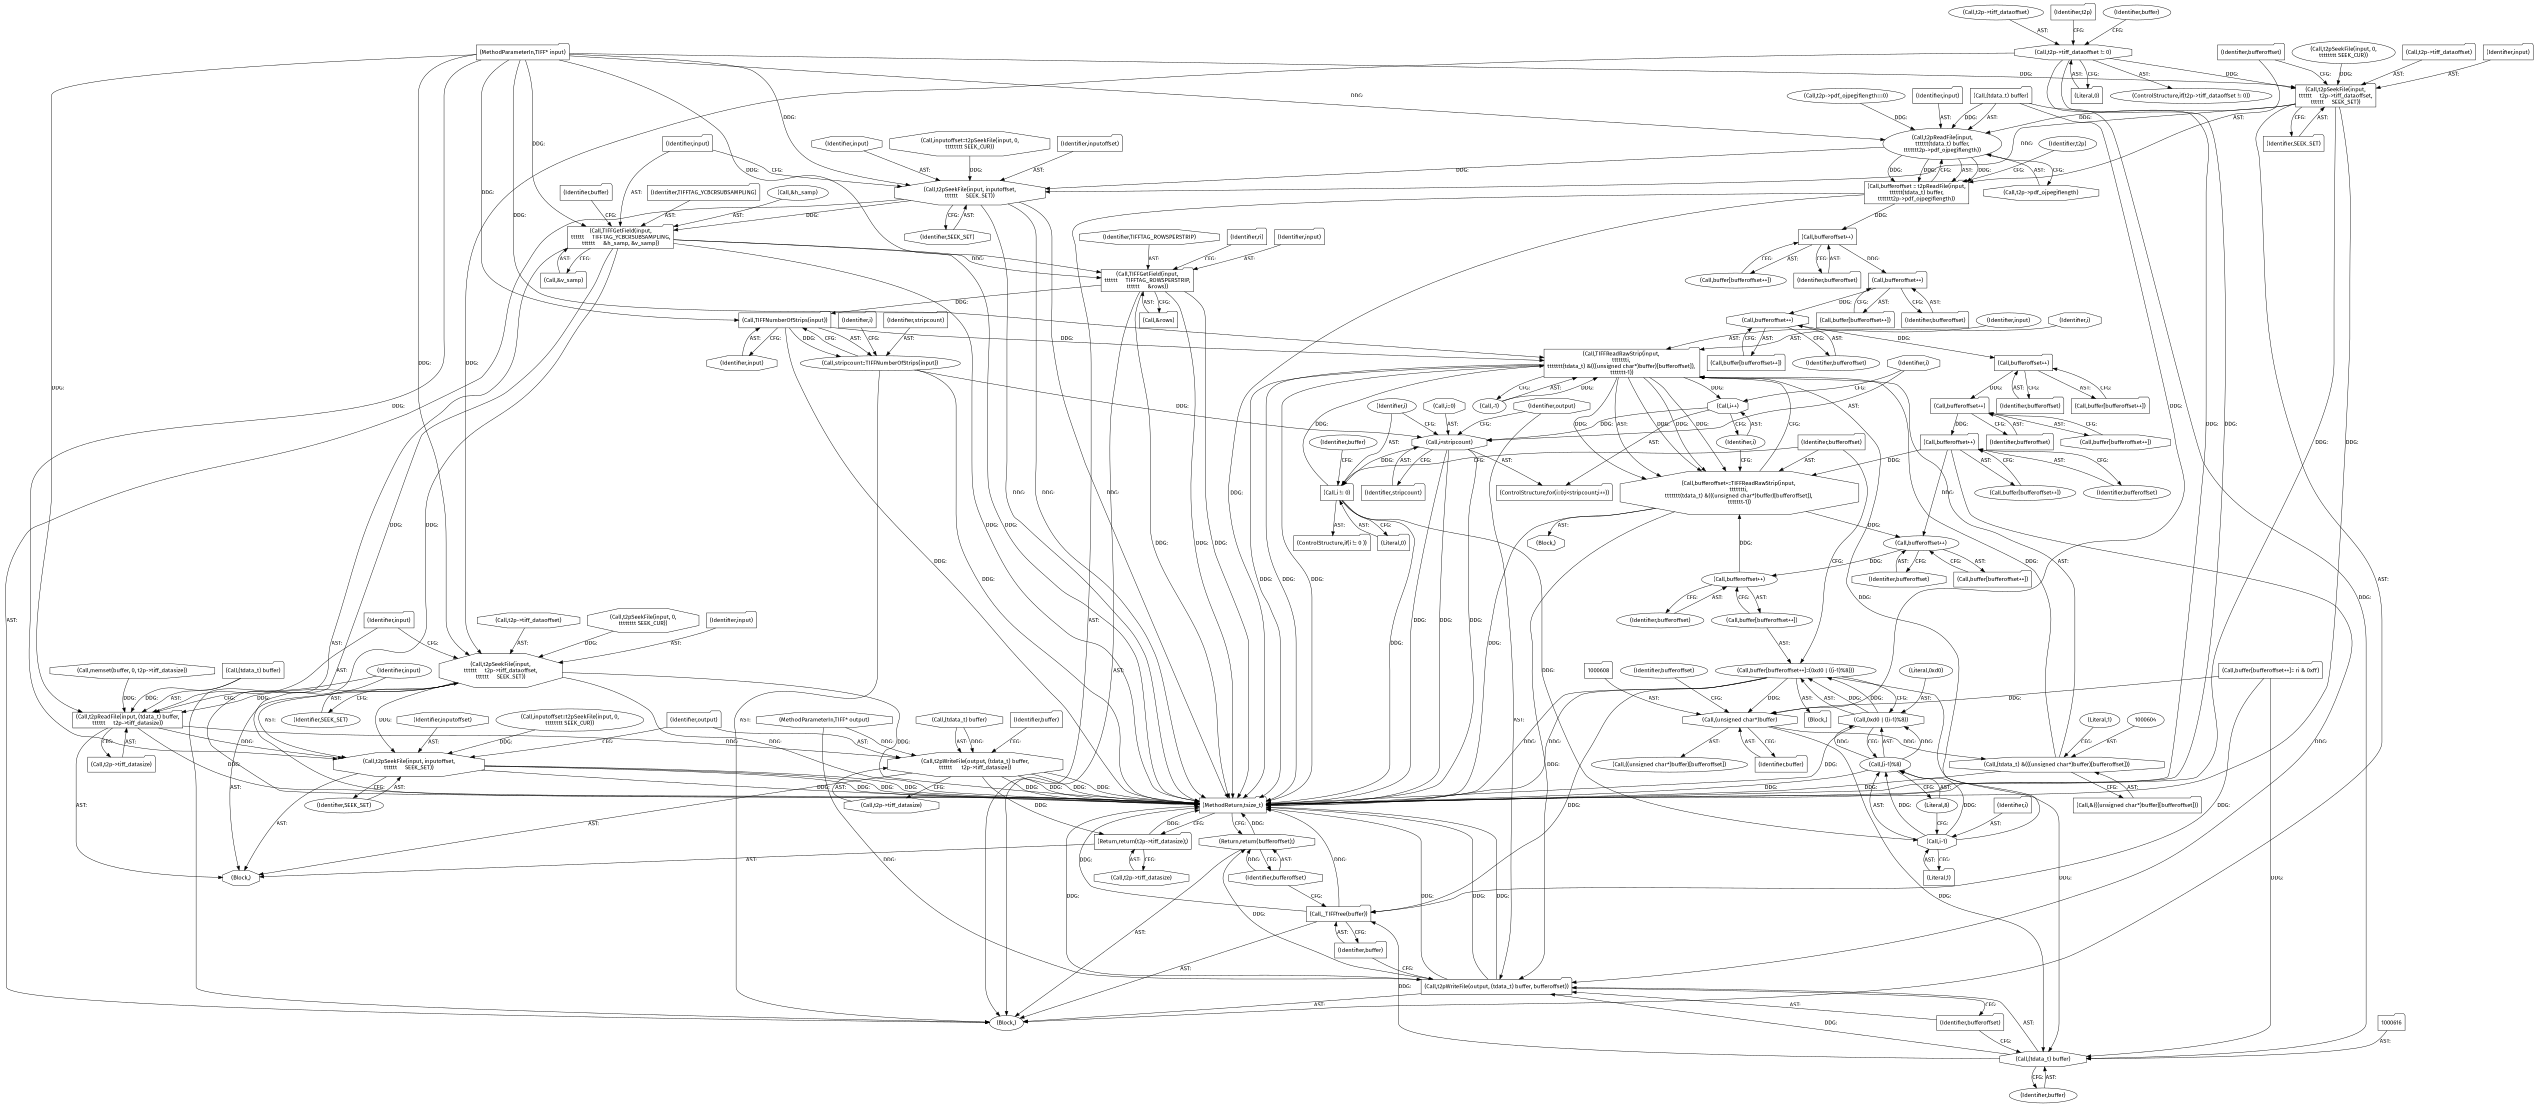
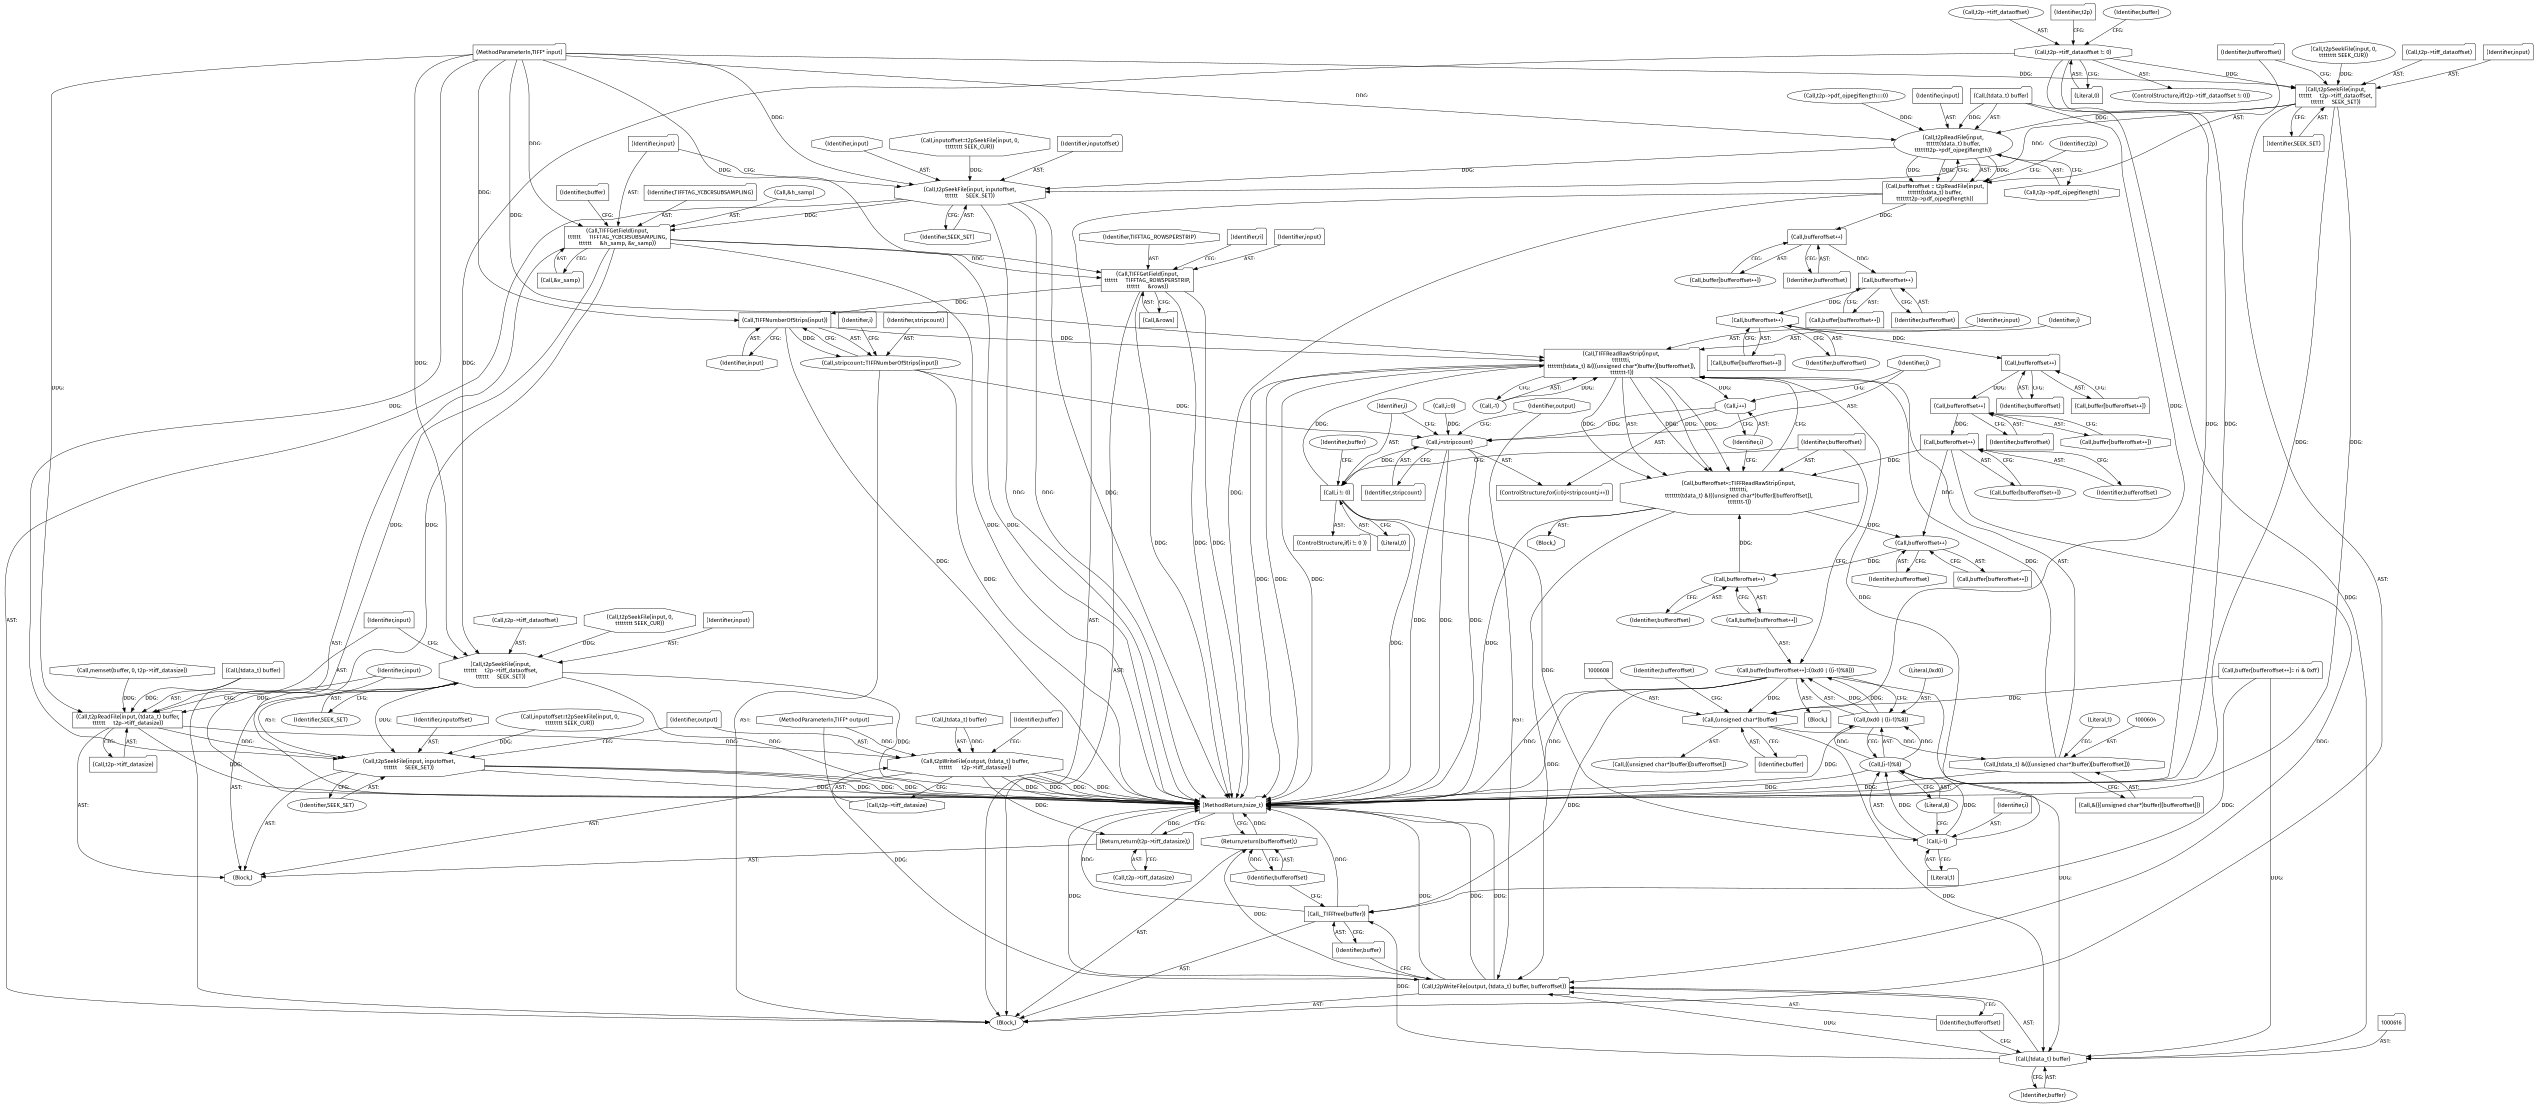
(1454, 424) -> (1454, 424)
